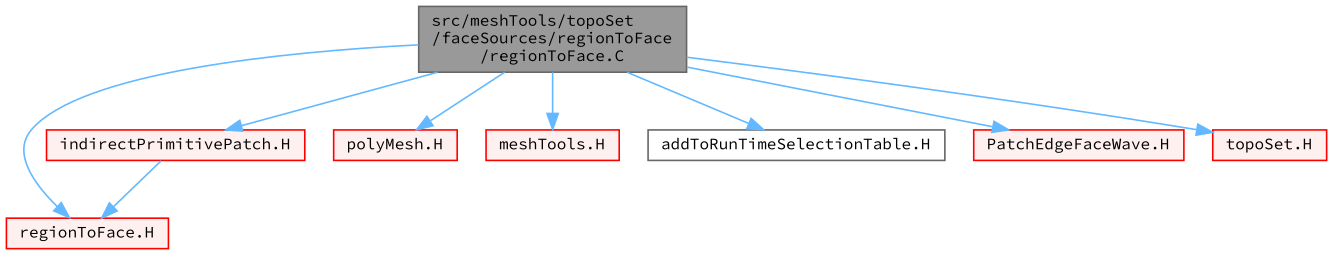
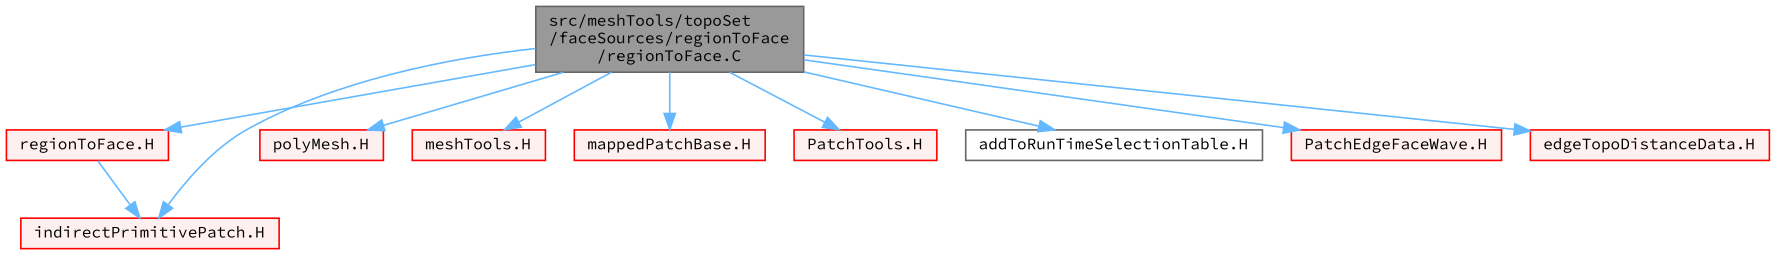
none -> (670, 145)
none -> (865, 145)
(1270, 145) -> (1650, 145)
(137, 184) -> (114, 183)
